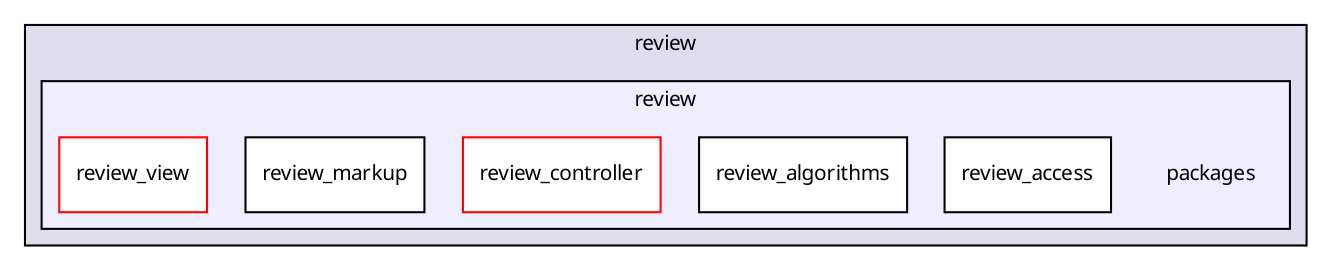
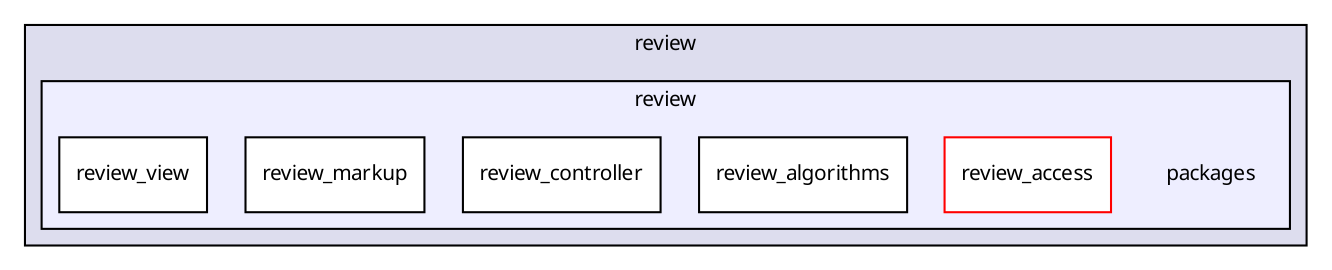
(133, 175) -> (133, 175)
(562, 175) -> (562, 175)
(1028, 175) -> (1028, 175)
